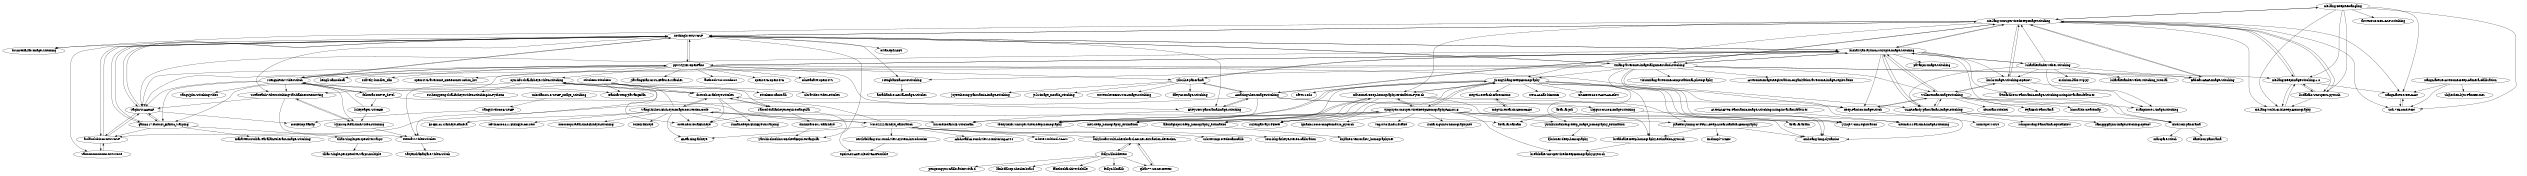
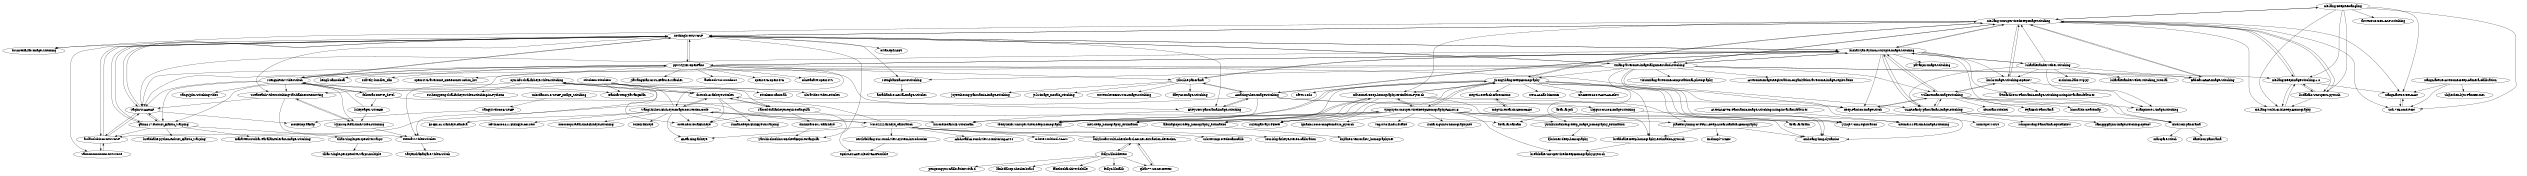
none -> (1754, 42)
(612, 73) -> (826, 88)
none -> (174, 140)
